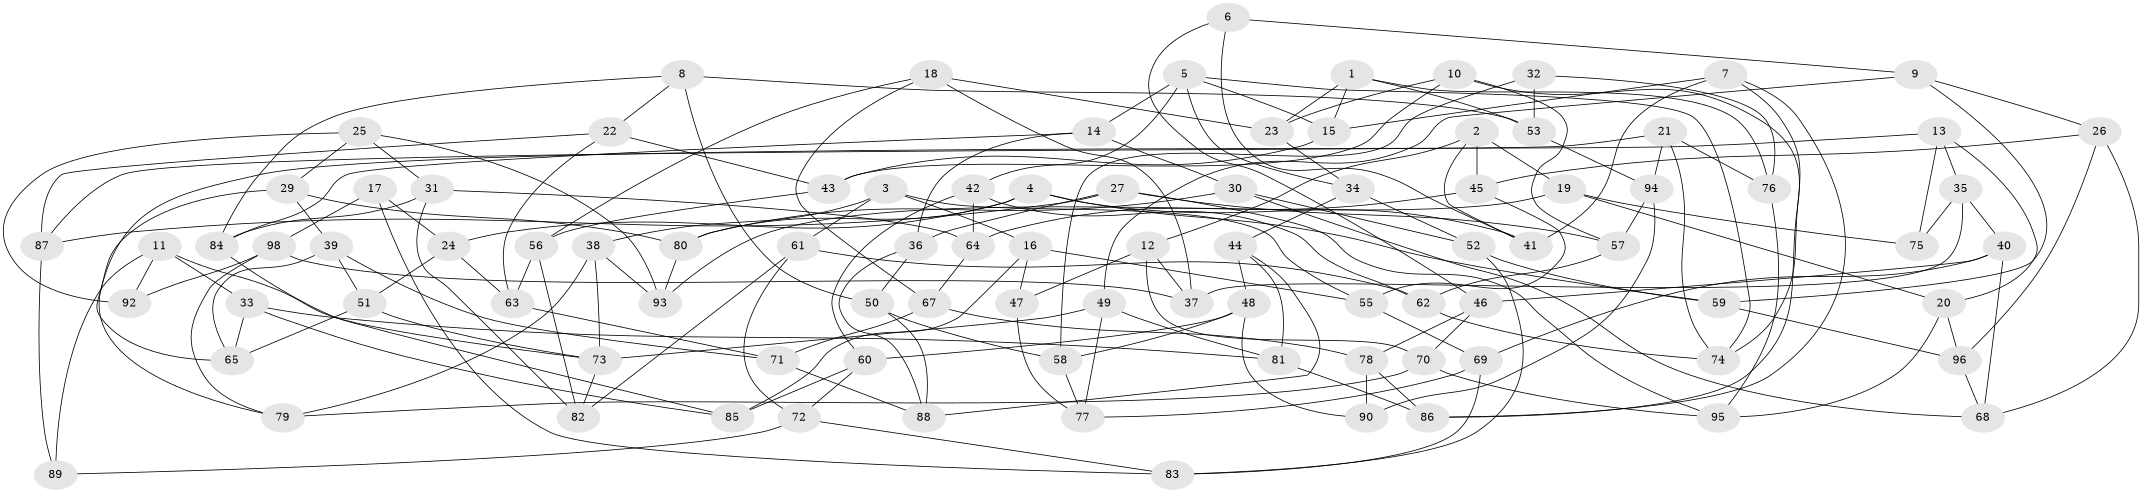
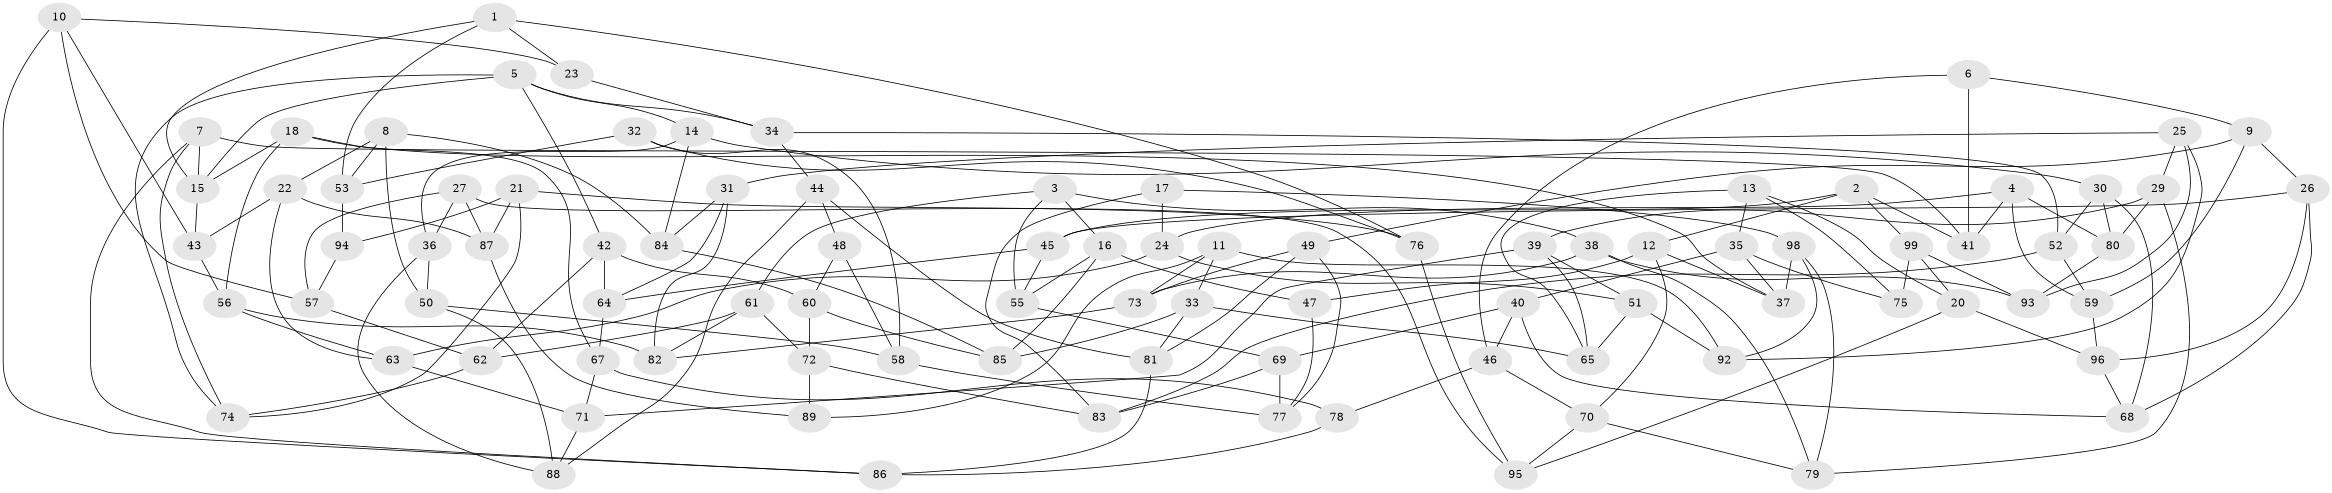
(1102, 103) -> (245, 160)
(1564, 189) -> (1911, 246)
(480, 339) -> (1680, 332)
(1367, 418) -> none
